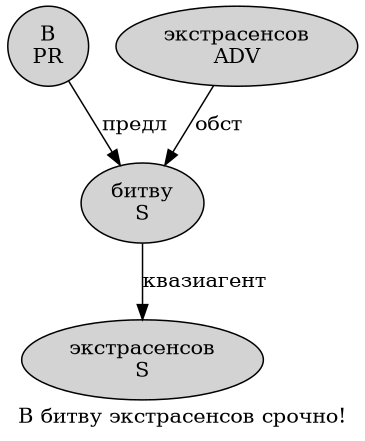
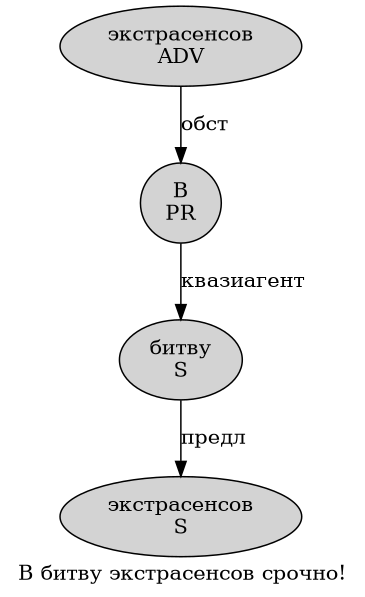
(193, 119) -> (181, 117)
(135, 125) -> (243, 281)
(205, 281) -> (214, 438)
